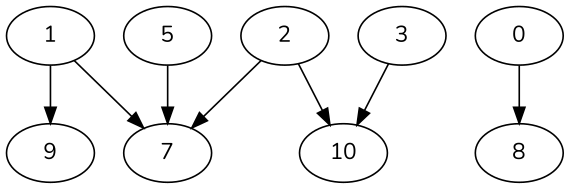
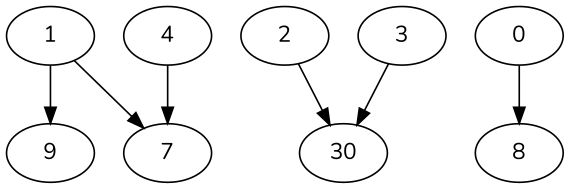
(168, 36) -> (168, 36)
(232, 89) -> none
(343, 153) -> (343, 153)
